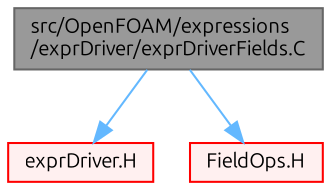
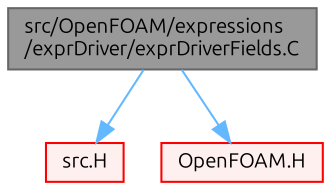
(81, 162) -> (85, 162)
(256, 162) -> (242, 162)
